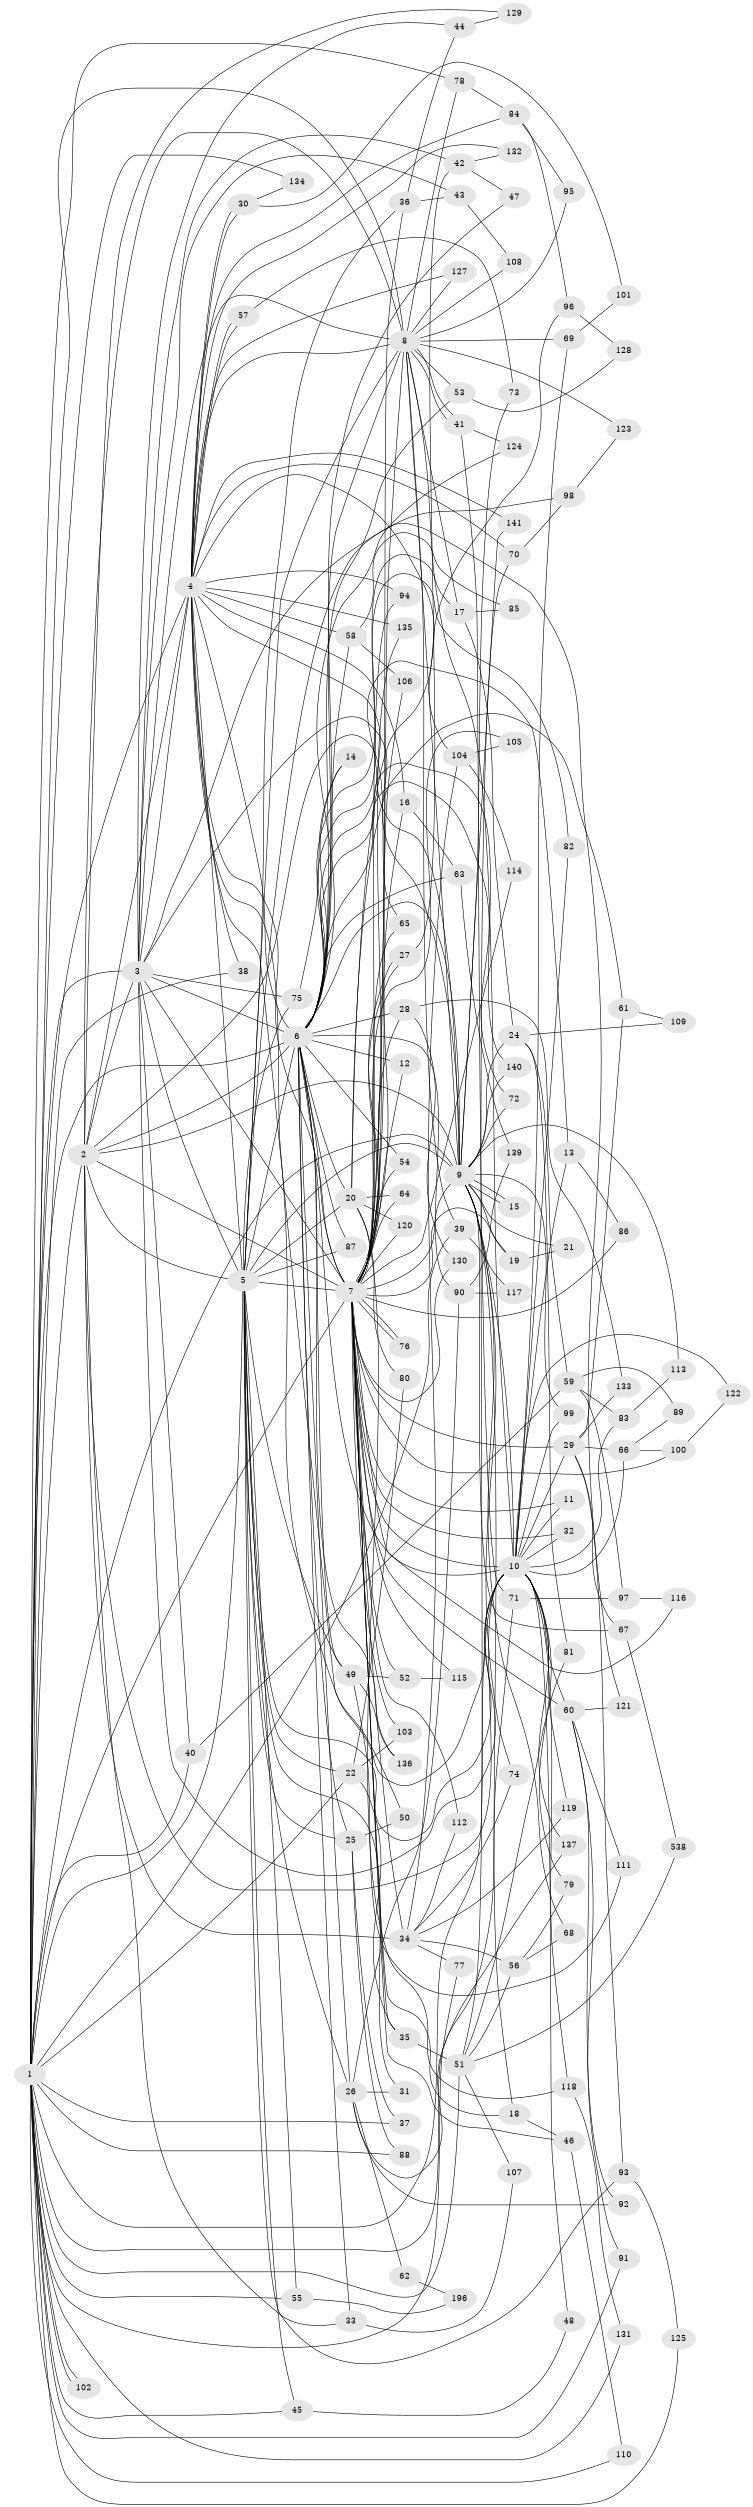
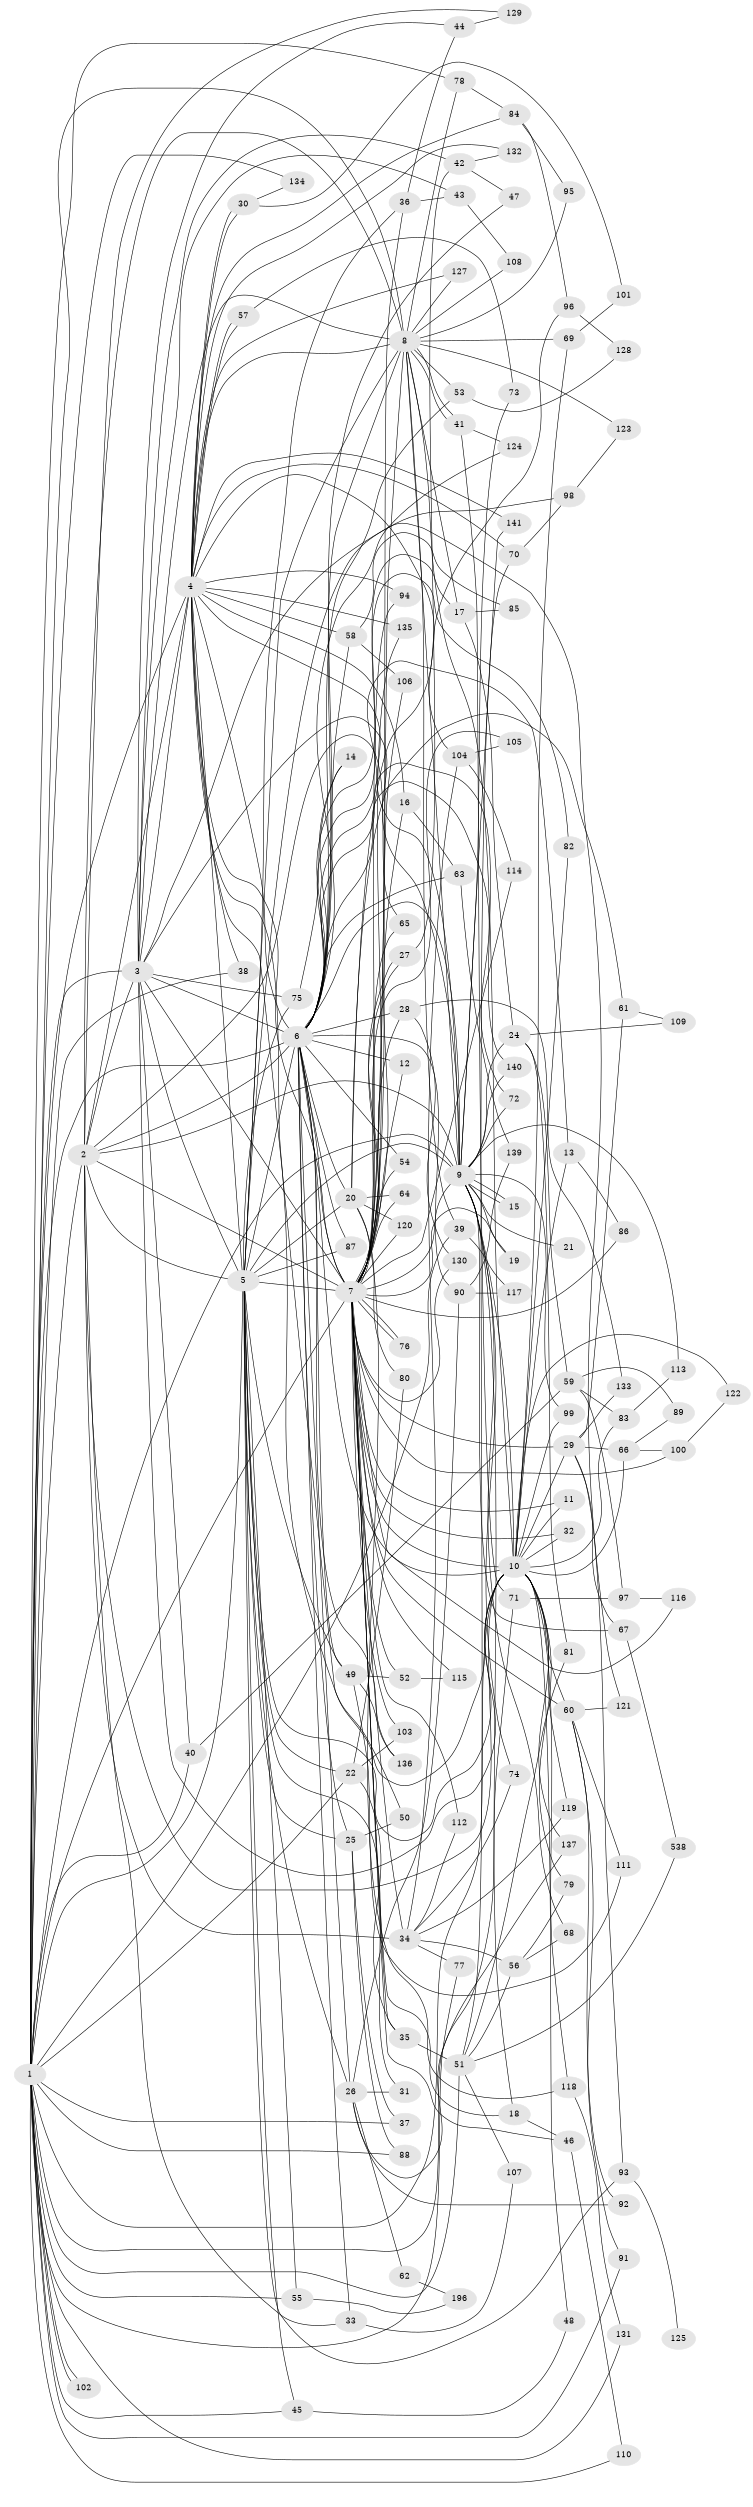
(542, 1255) -> none
(222, 2505) -> none
